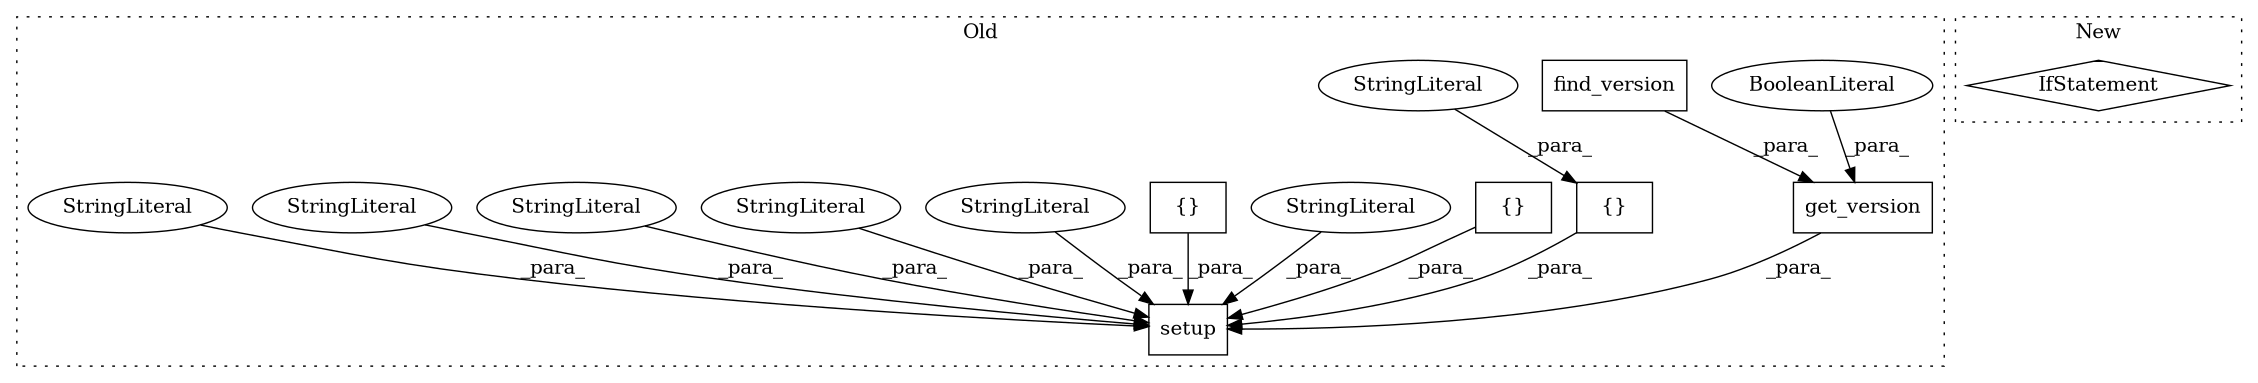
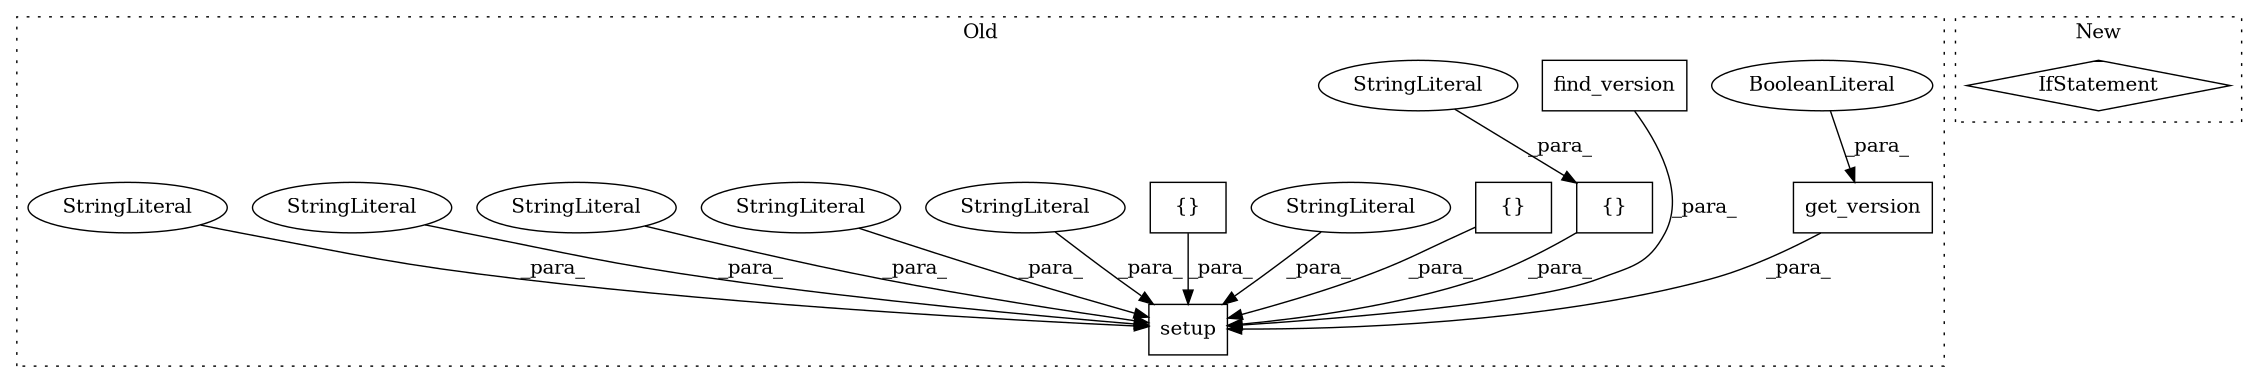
(1732, 144) -> (1529, 296)
